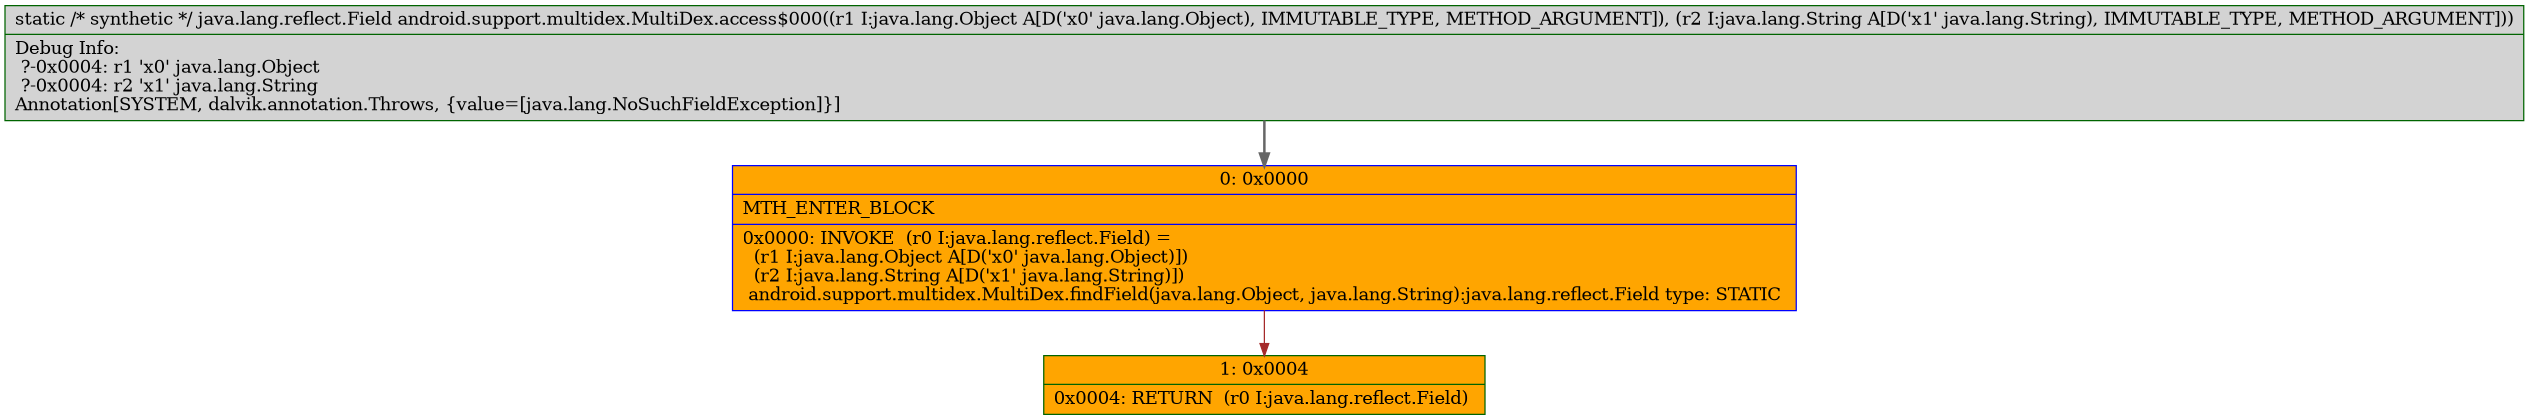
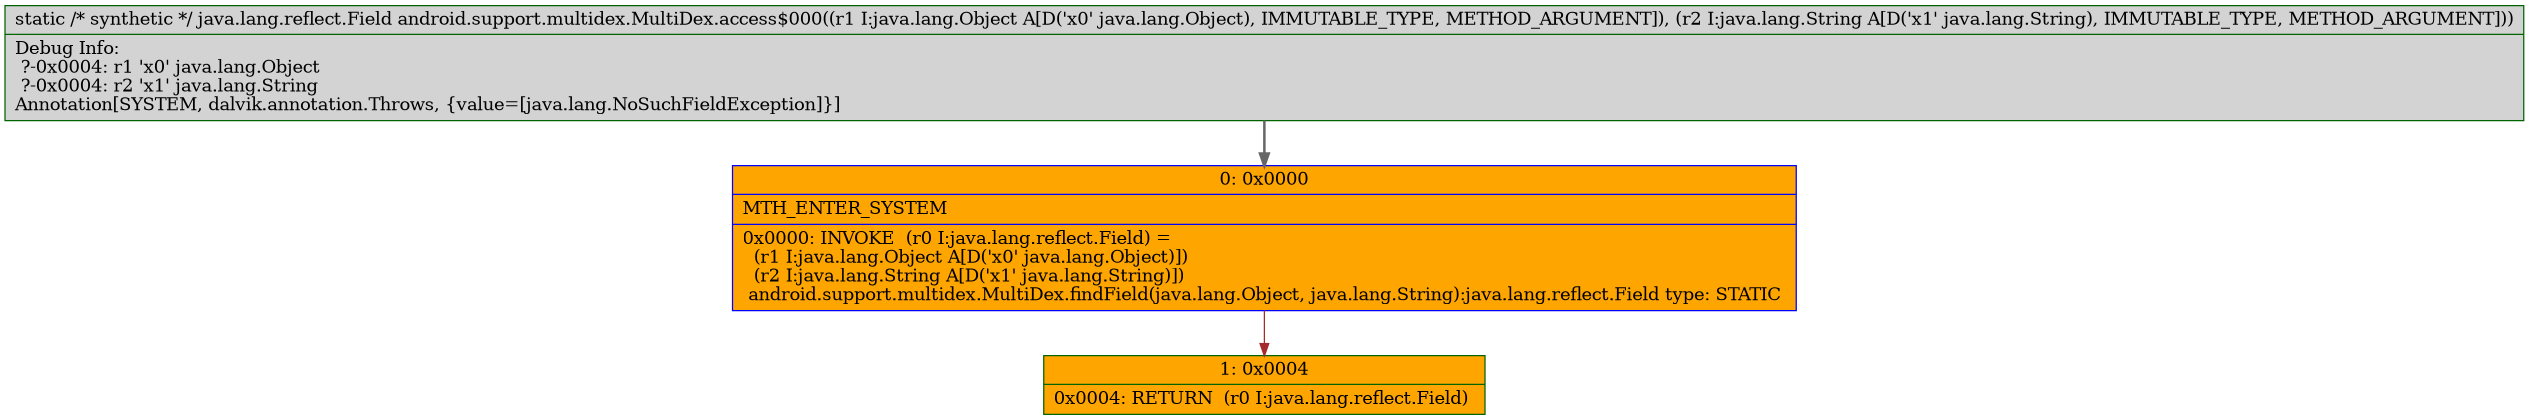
(839, 209) -> (845, 209)
